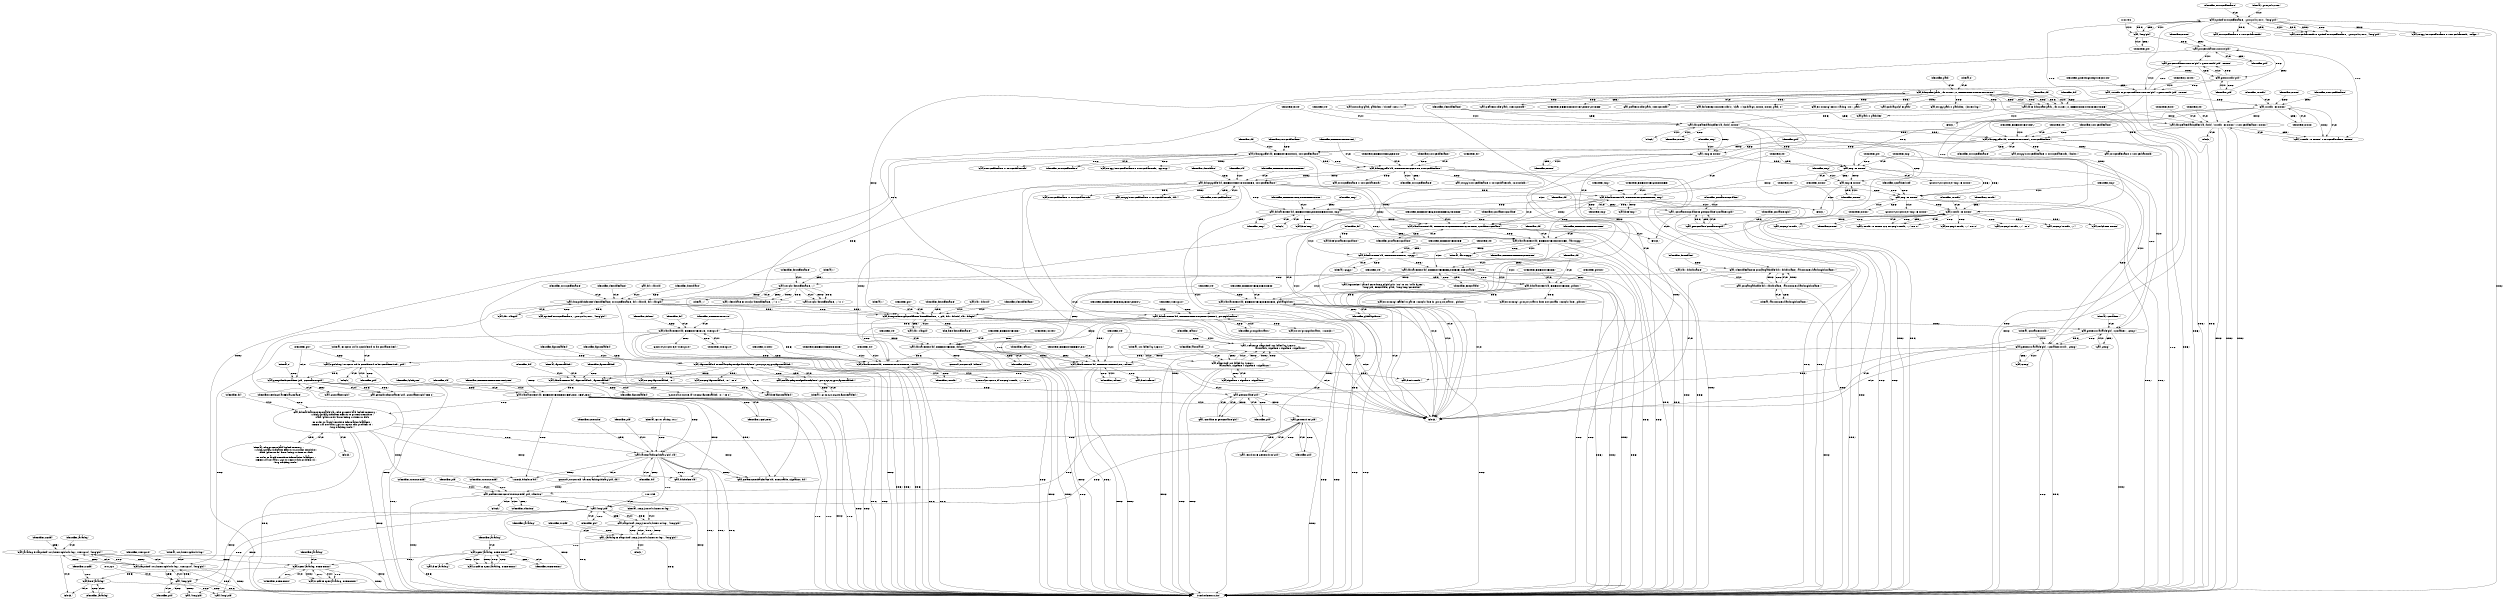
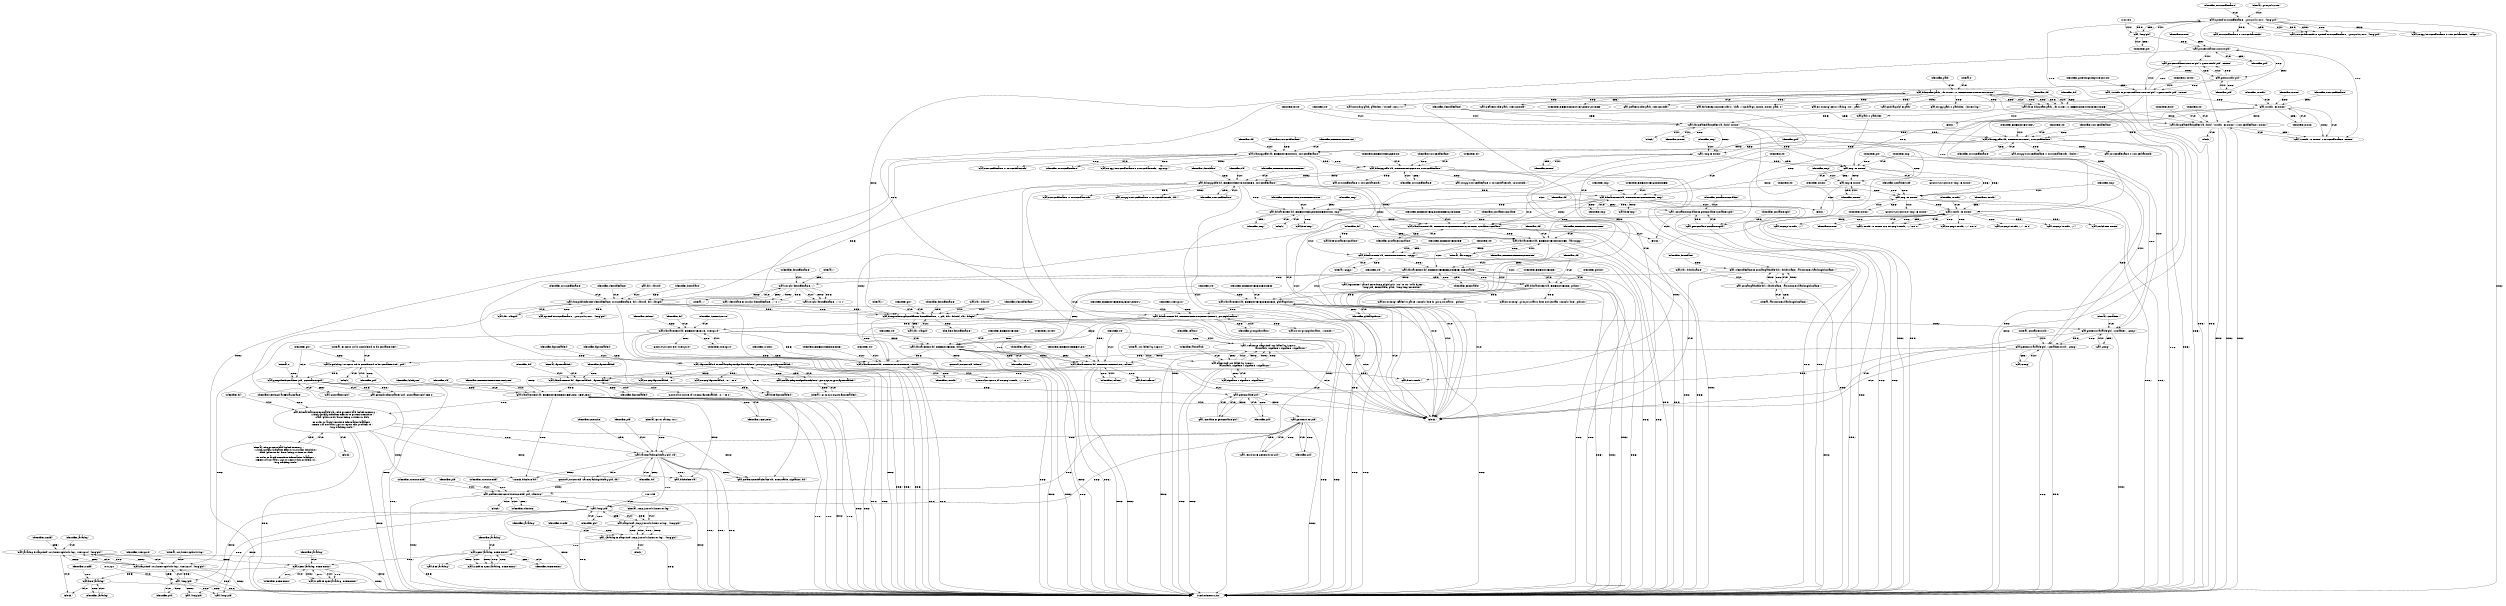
(1354, 161) -> (1312, 146)
(1703, 218) -> (1787, 166)
(1581, 277) -> (1581, 277)
(714, 316) -> (714, 316)
(695, 402) -> none
(668, 403) -> none
